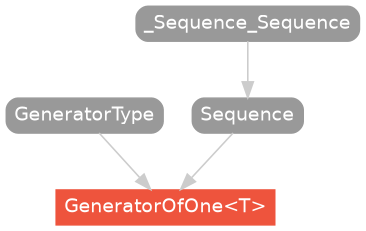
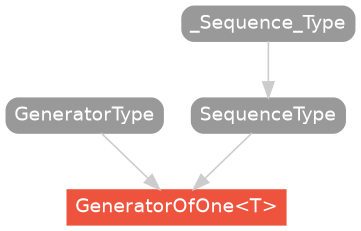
(248, 24) -> (268, 24)
(248, 116) -> (268, 116)
